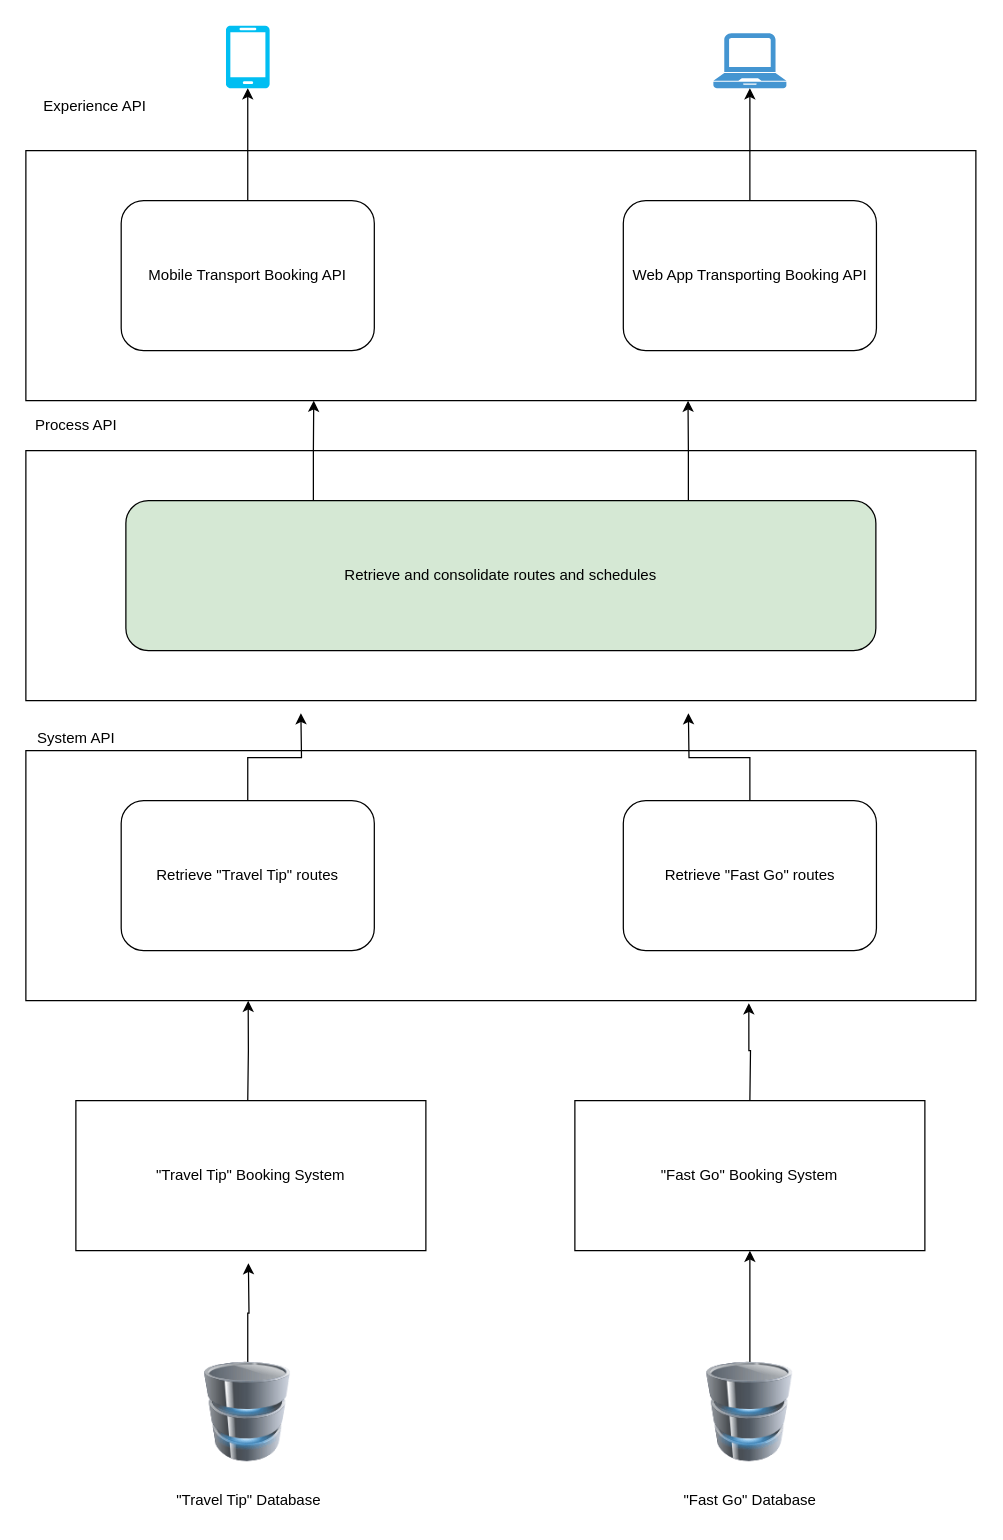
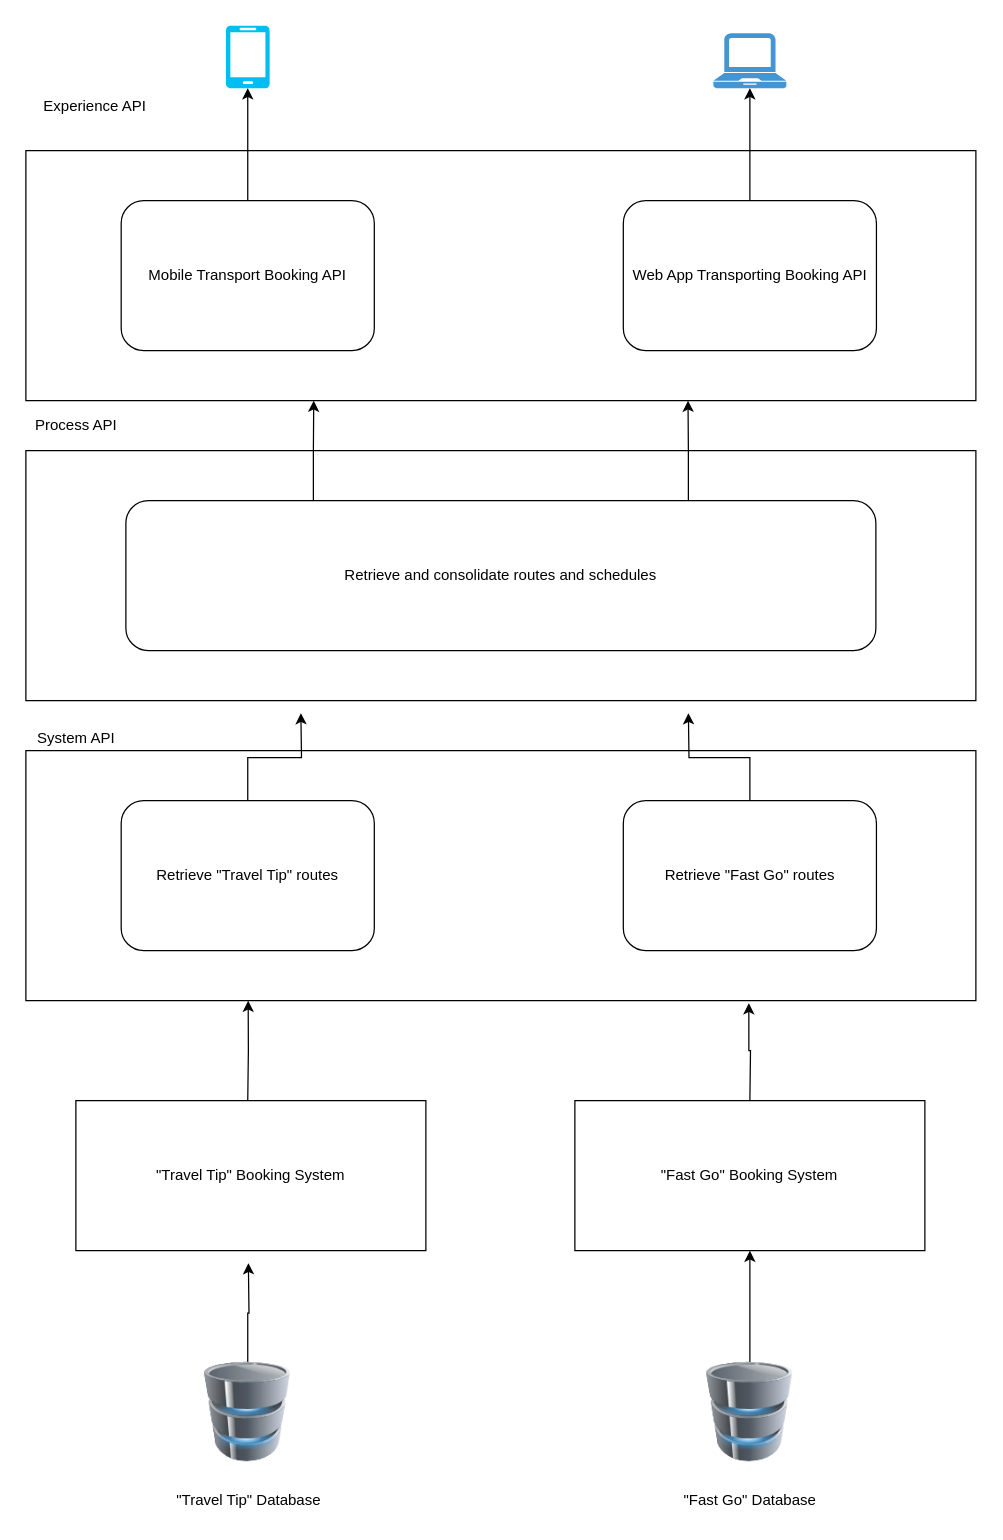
(501, 576) -> (501, 576)
